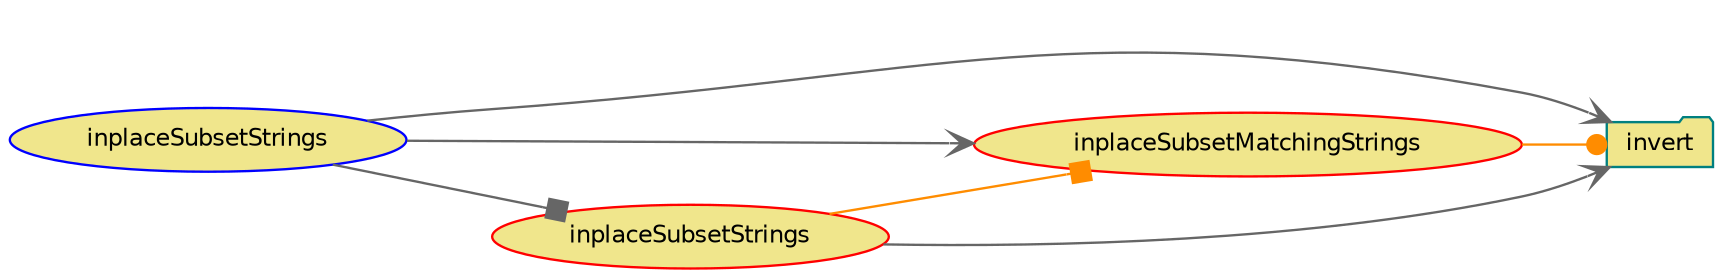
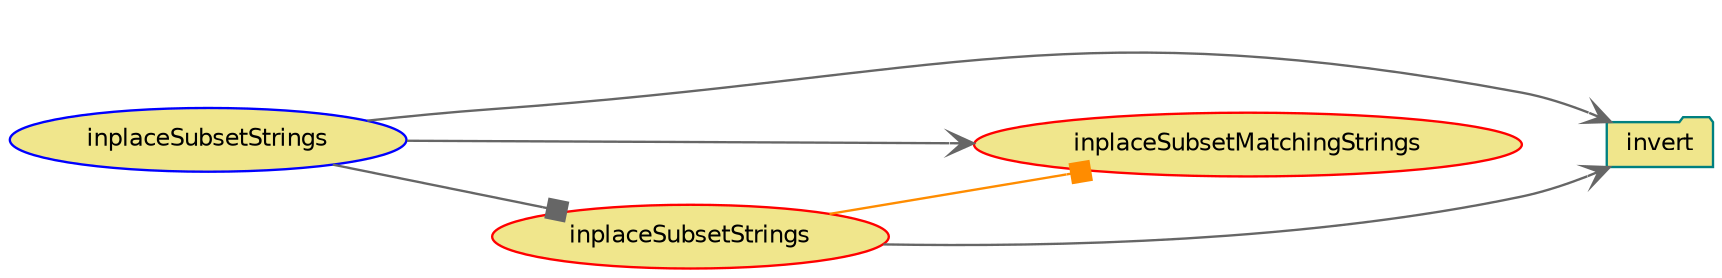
(1555, 145) -> none
